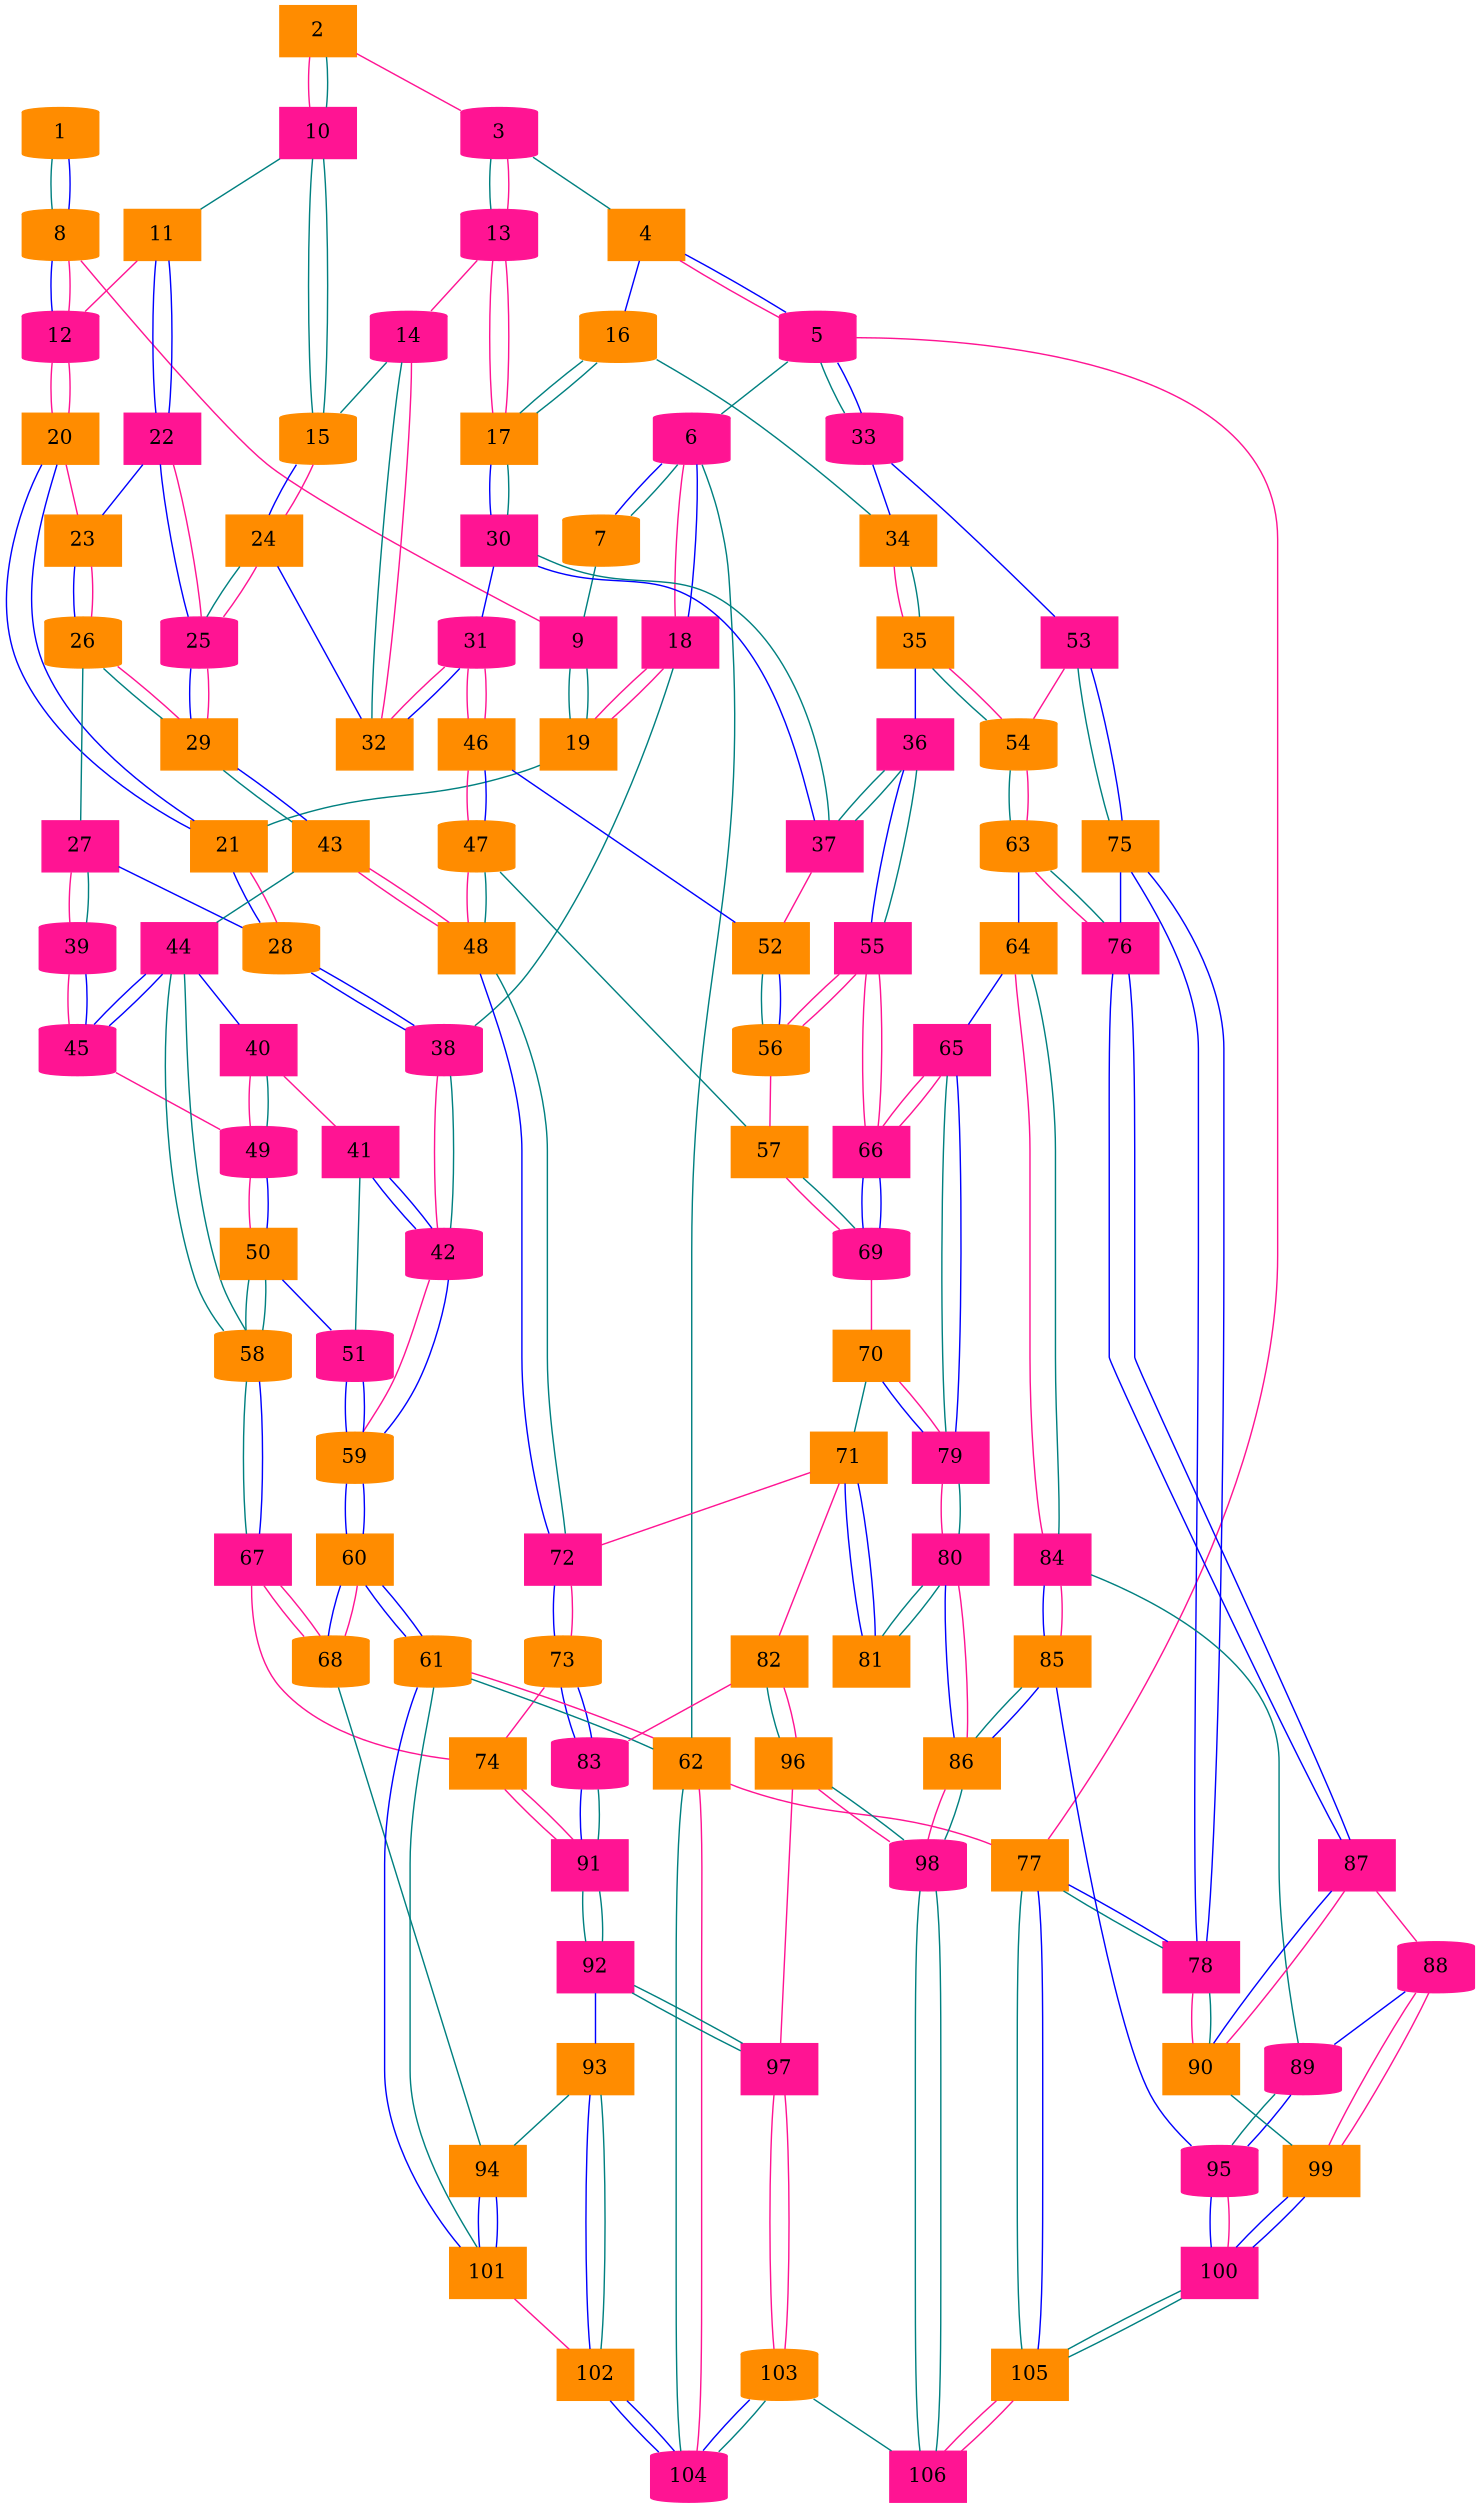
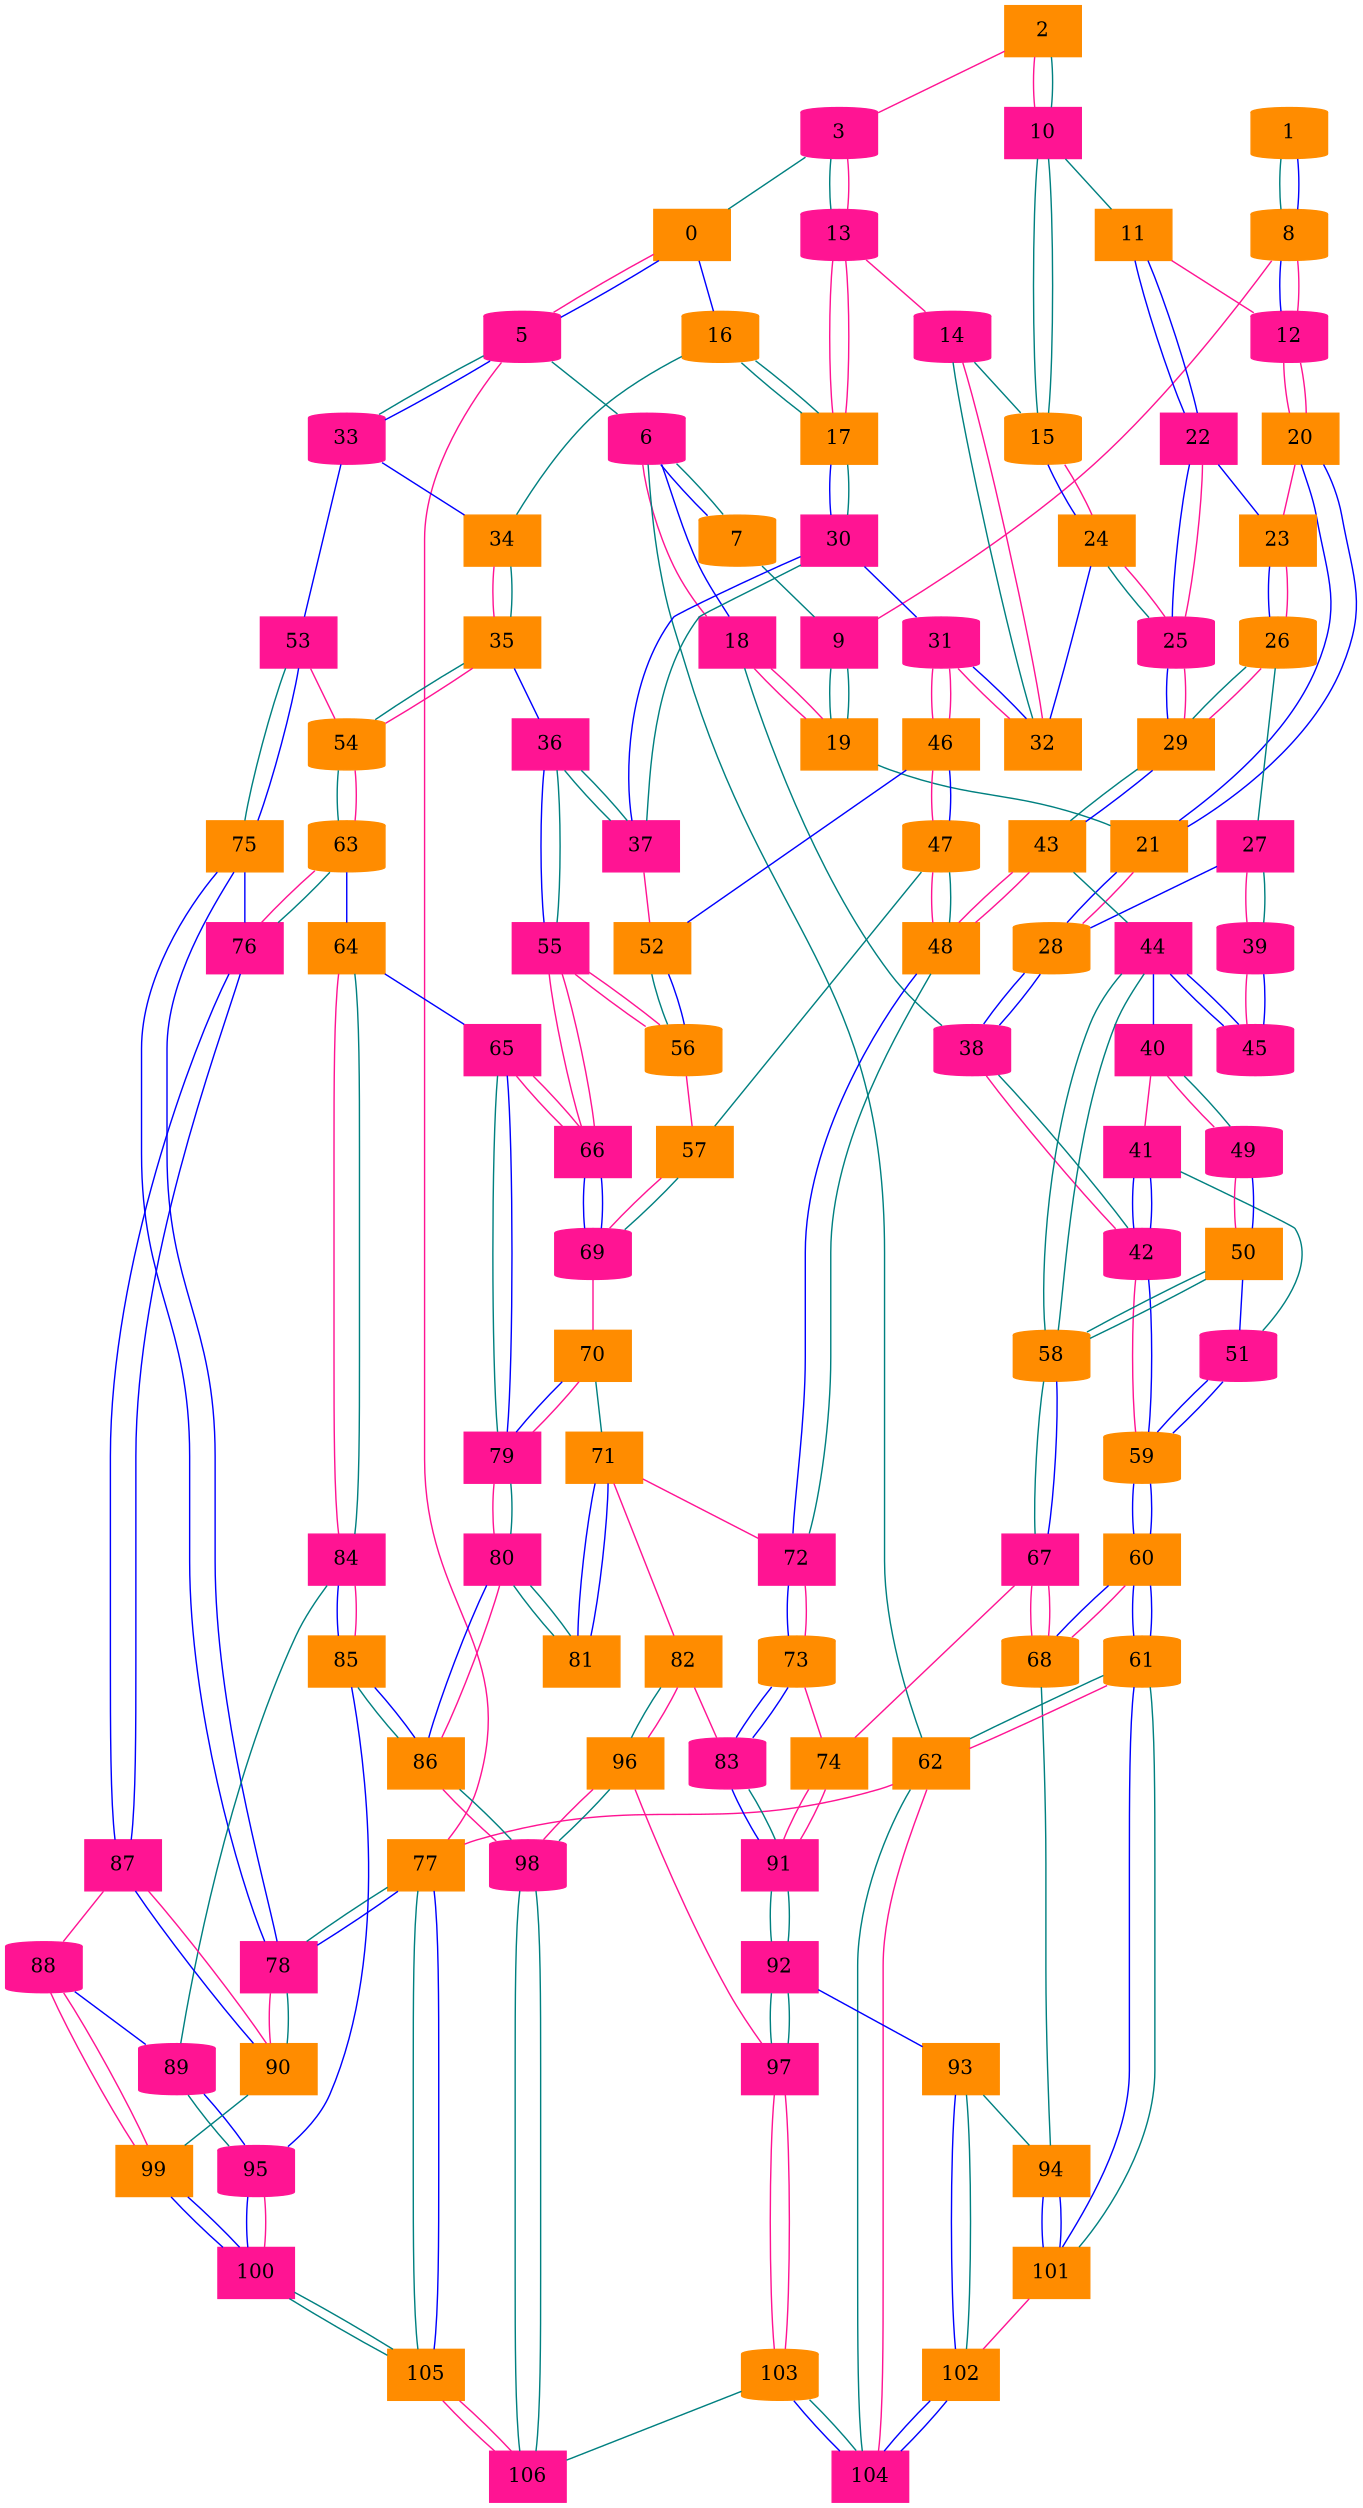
(646, 235) -> (692, 235)
(176, 1105) -> none
(689, 2477) -> (870, 2477)
